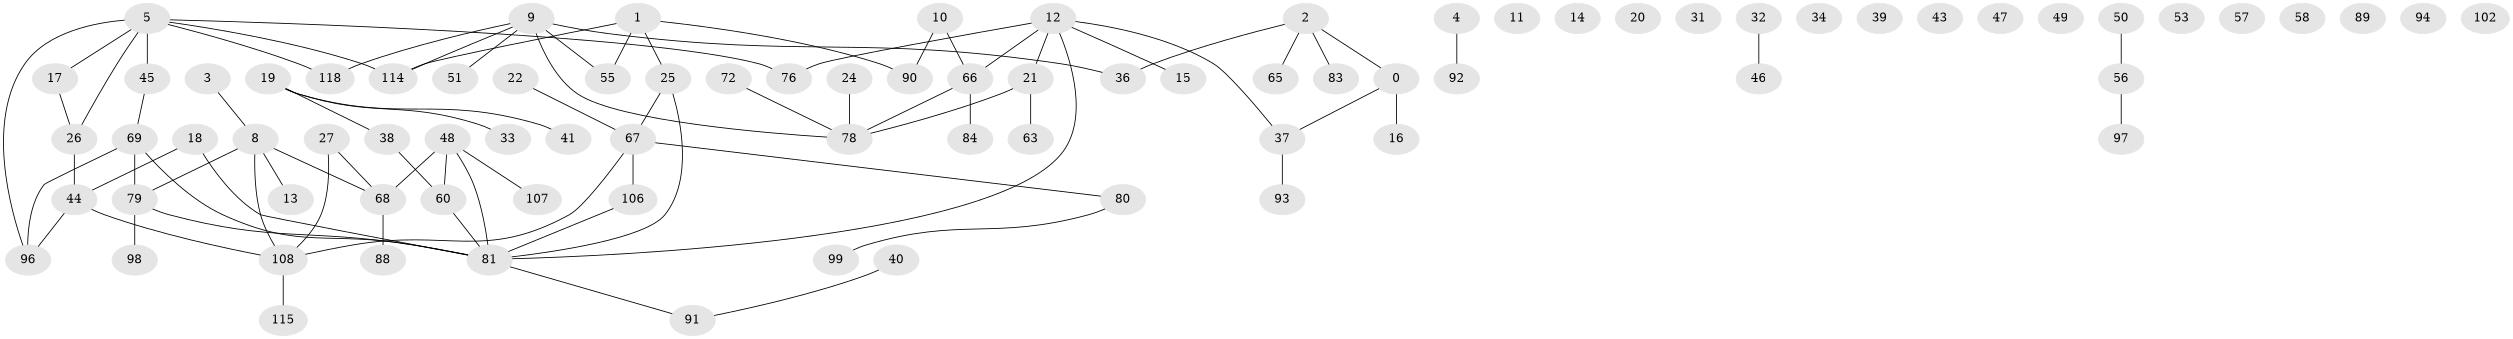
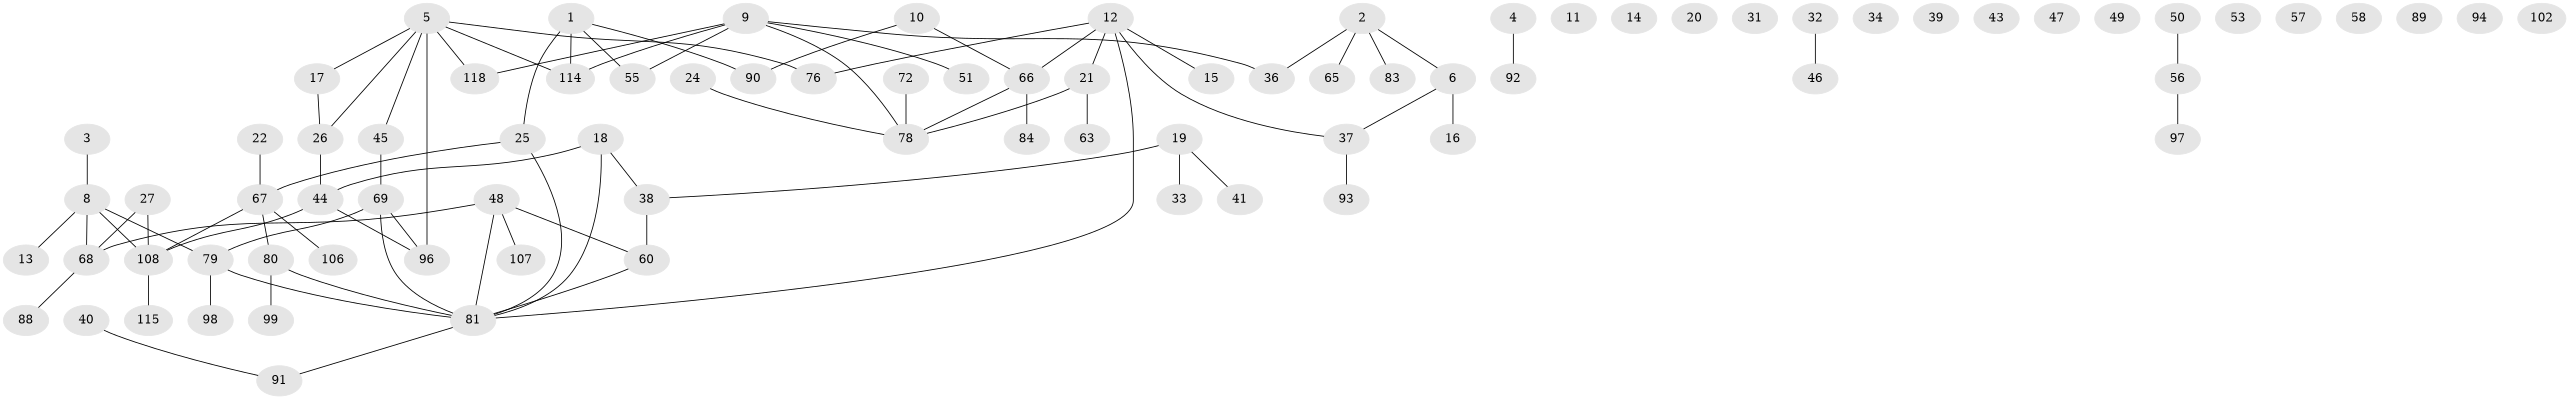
(1396, 79) -> (1453, 79)
none -> (624, 169)
(561, 230) -> (369, 296)
